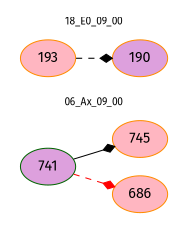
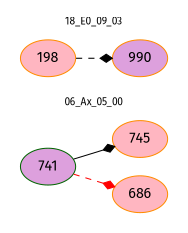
(94, 22) -> (94, 22)
(48, 58) -> (48, 58)
(140, 58) -> (140, 58)
(94, 103) -> (94, 103)
